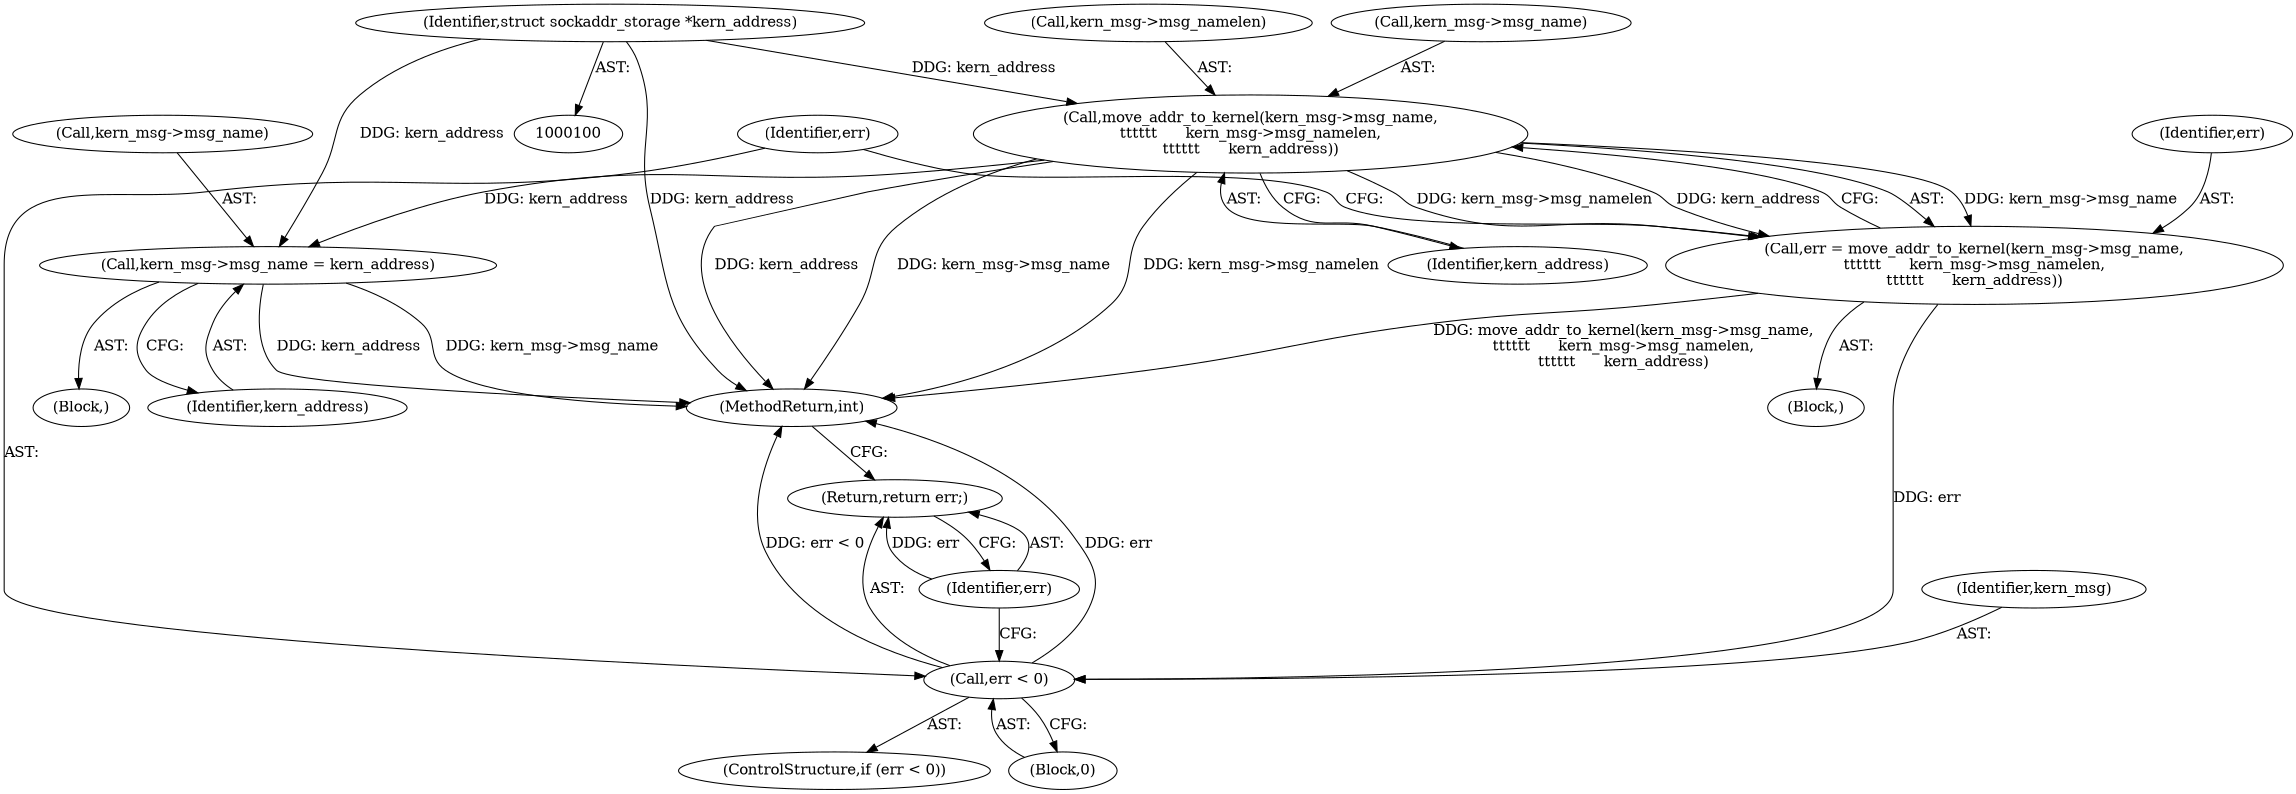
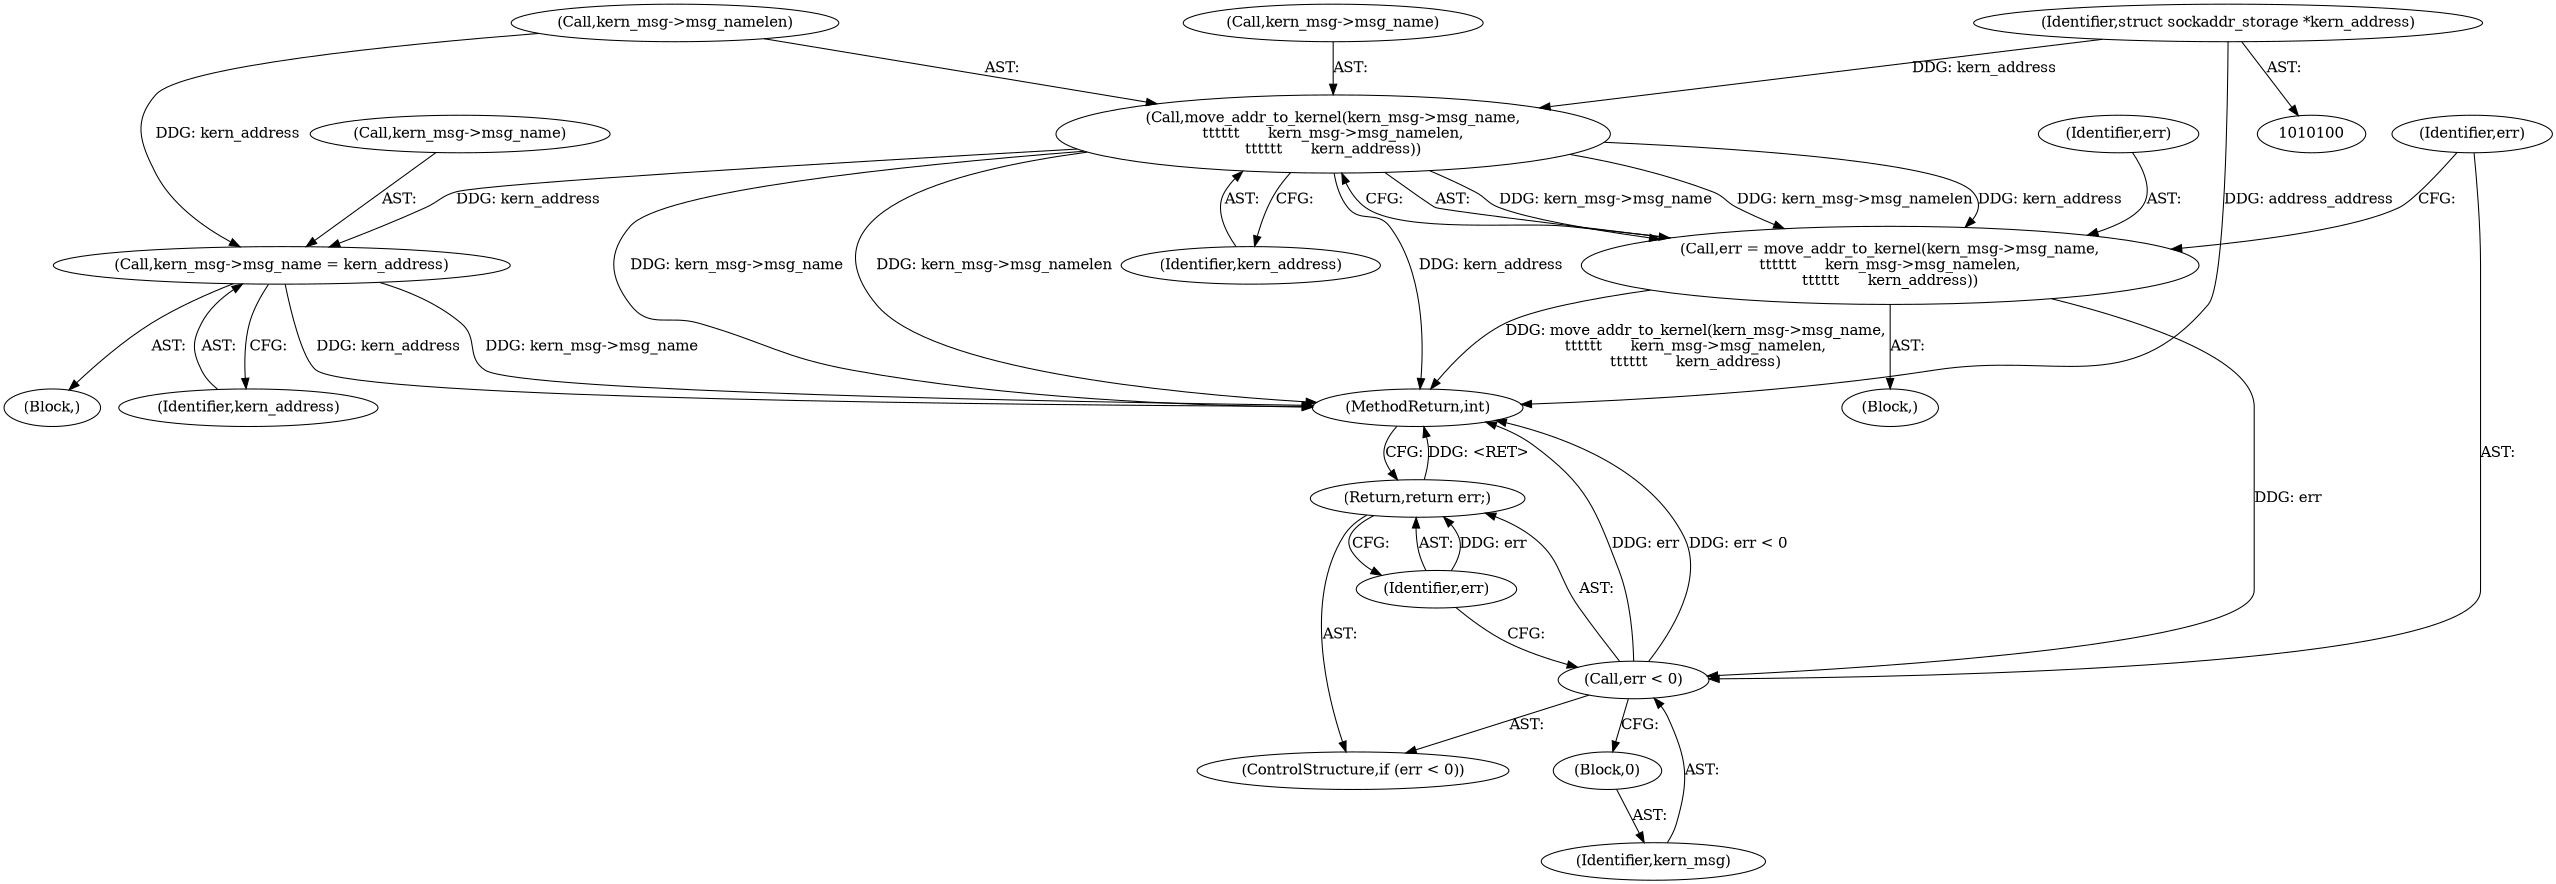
(350, 105) -> (252, 66)
(568, 134) -> (2312, 134)
(722, 200) -> (2309, 200)
none -> (1428, 459)
none -> (1322, 623)
(1000, 739) -> (1628, 811)
